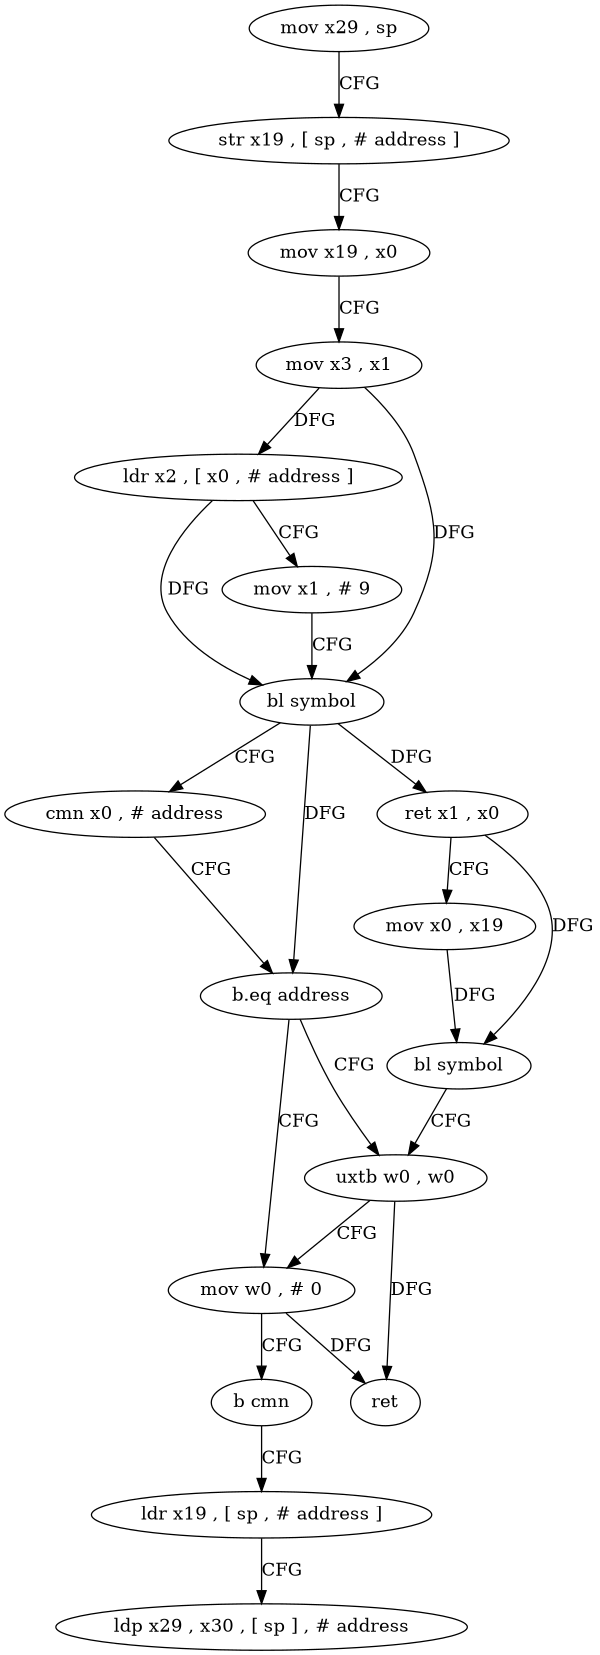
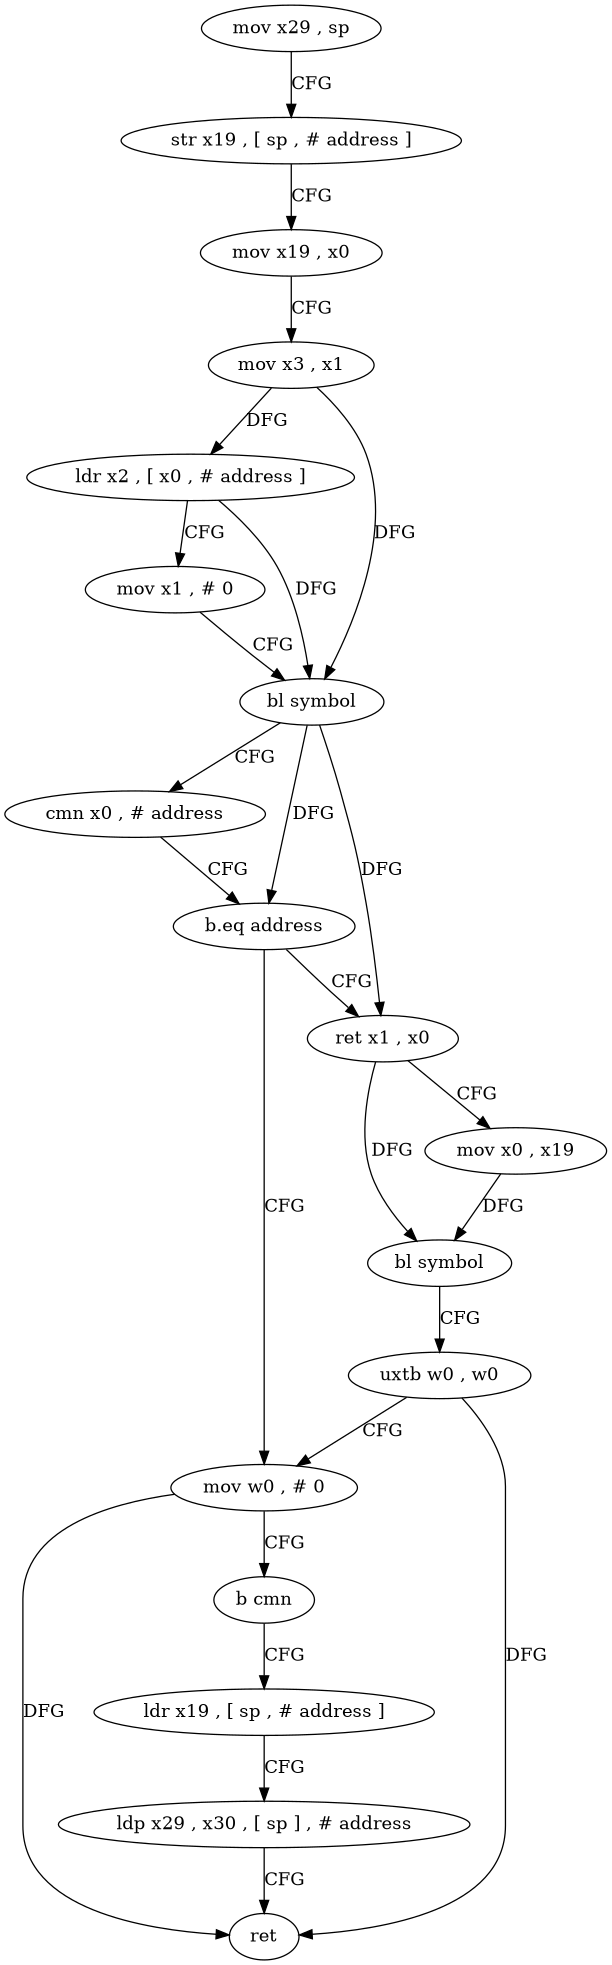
(312, 590) -> (175, 590)
(331, 1084) -> (317, 979)
none -> (264, 1874)
